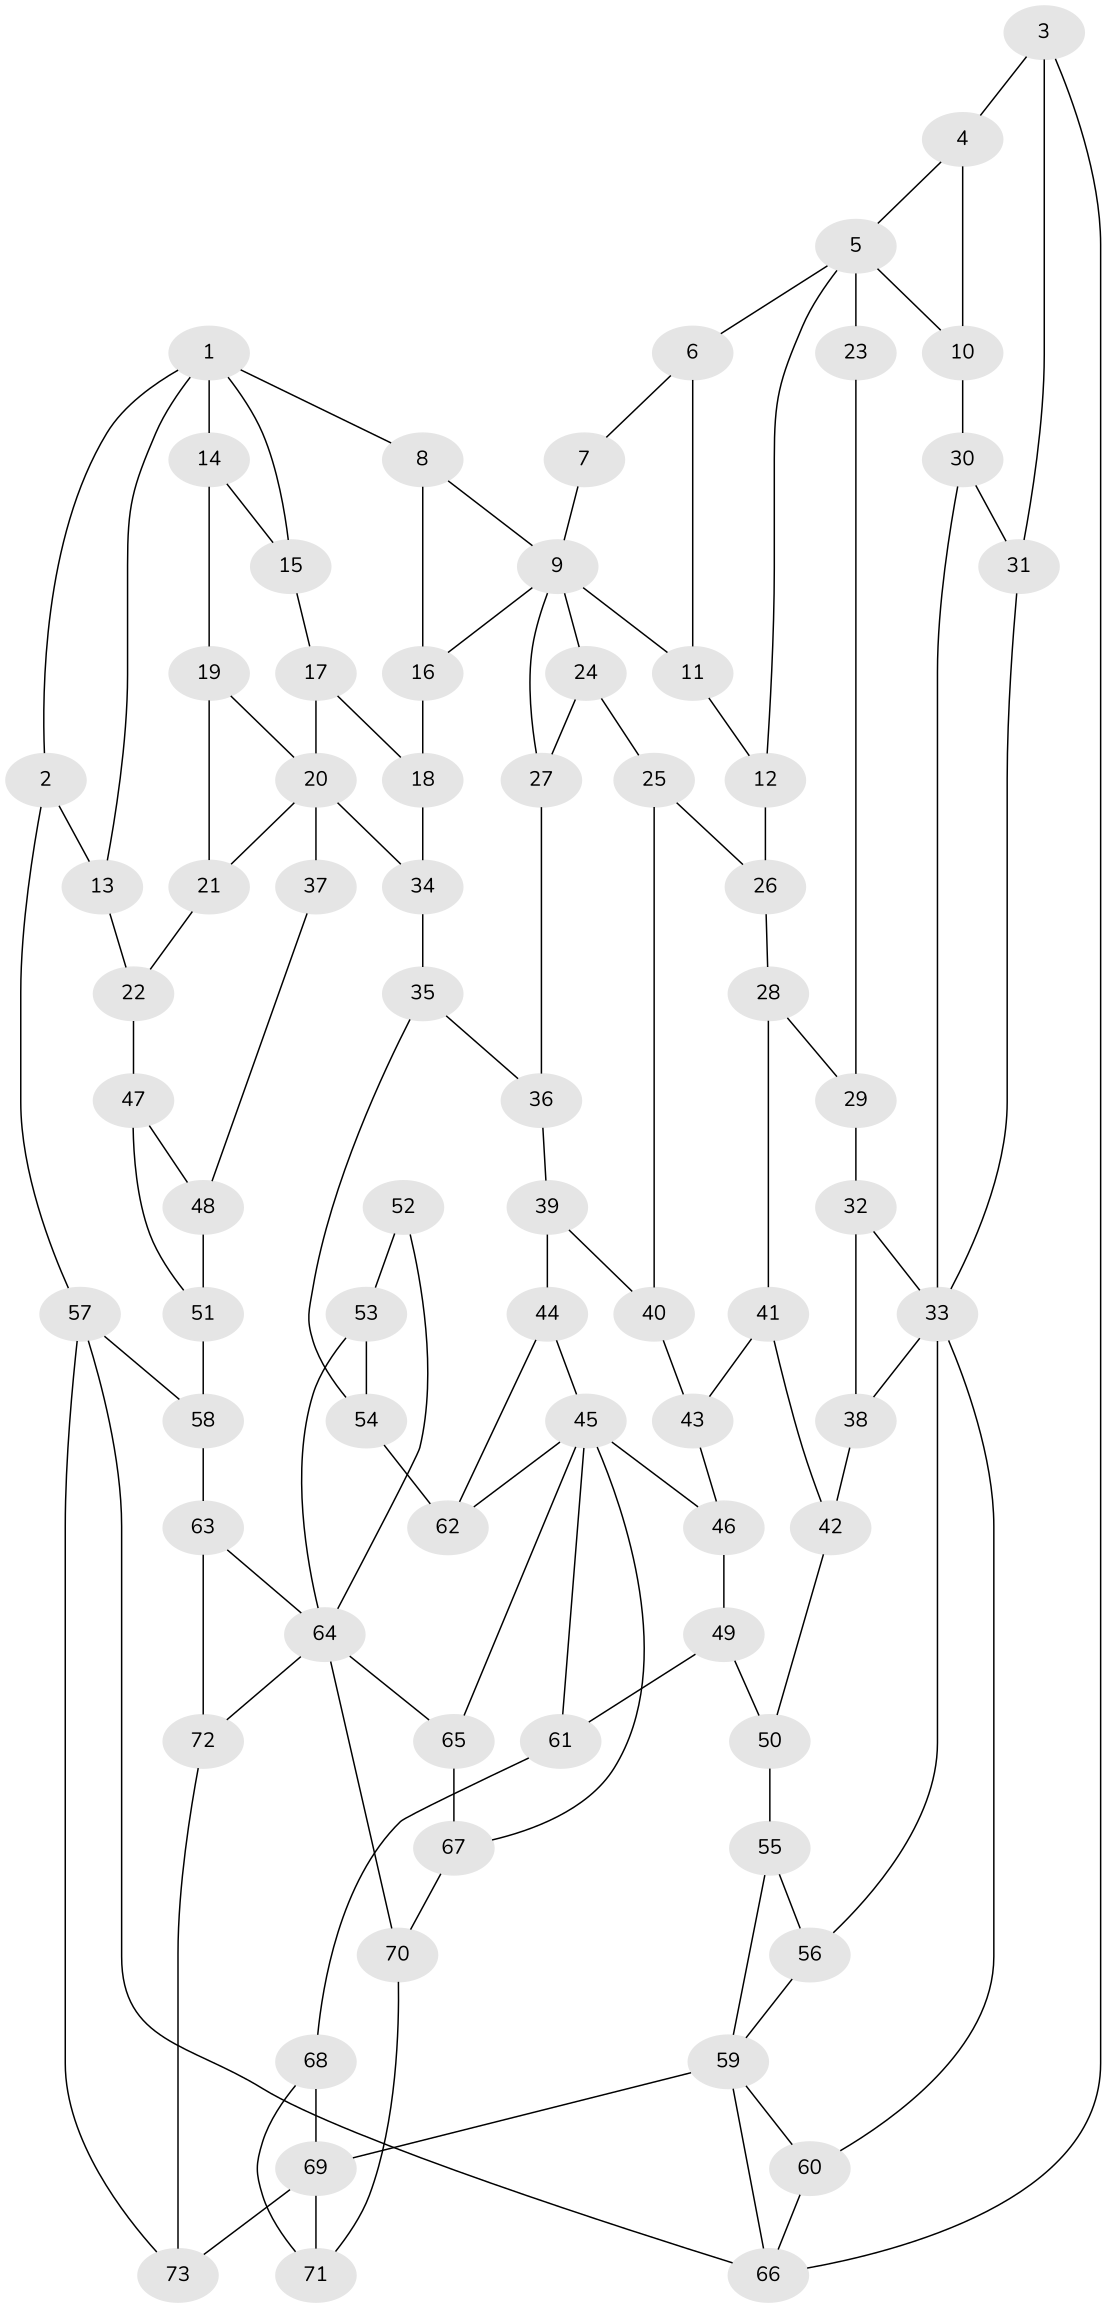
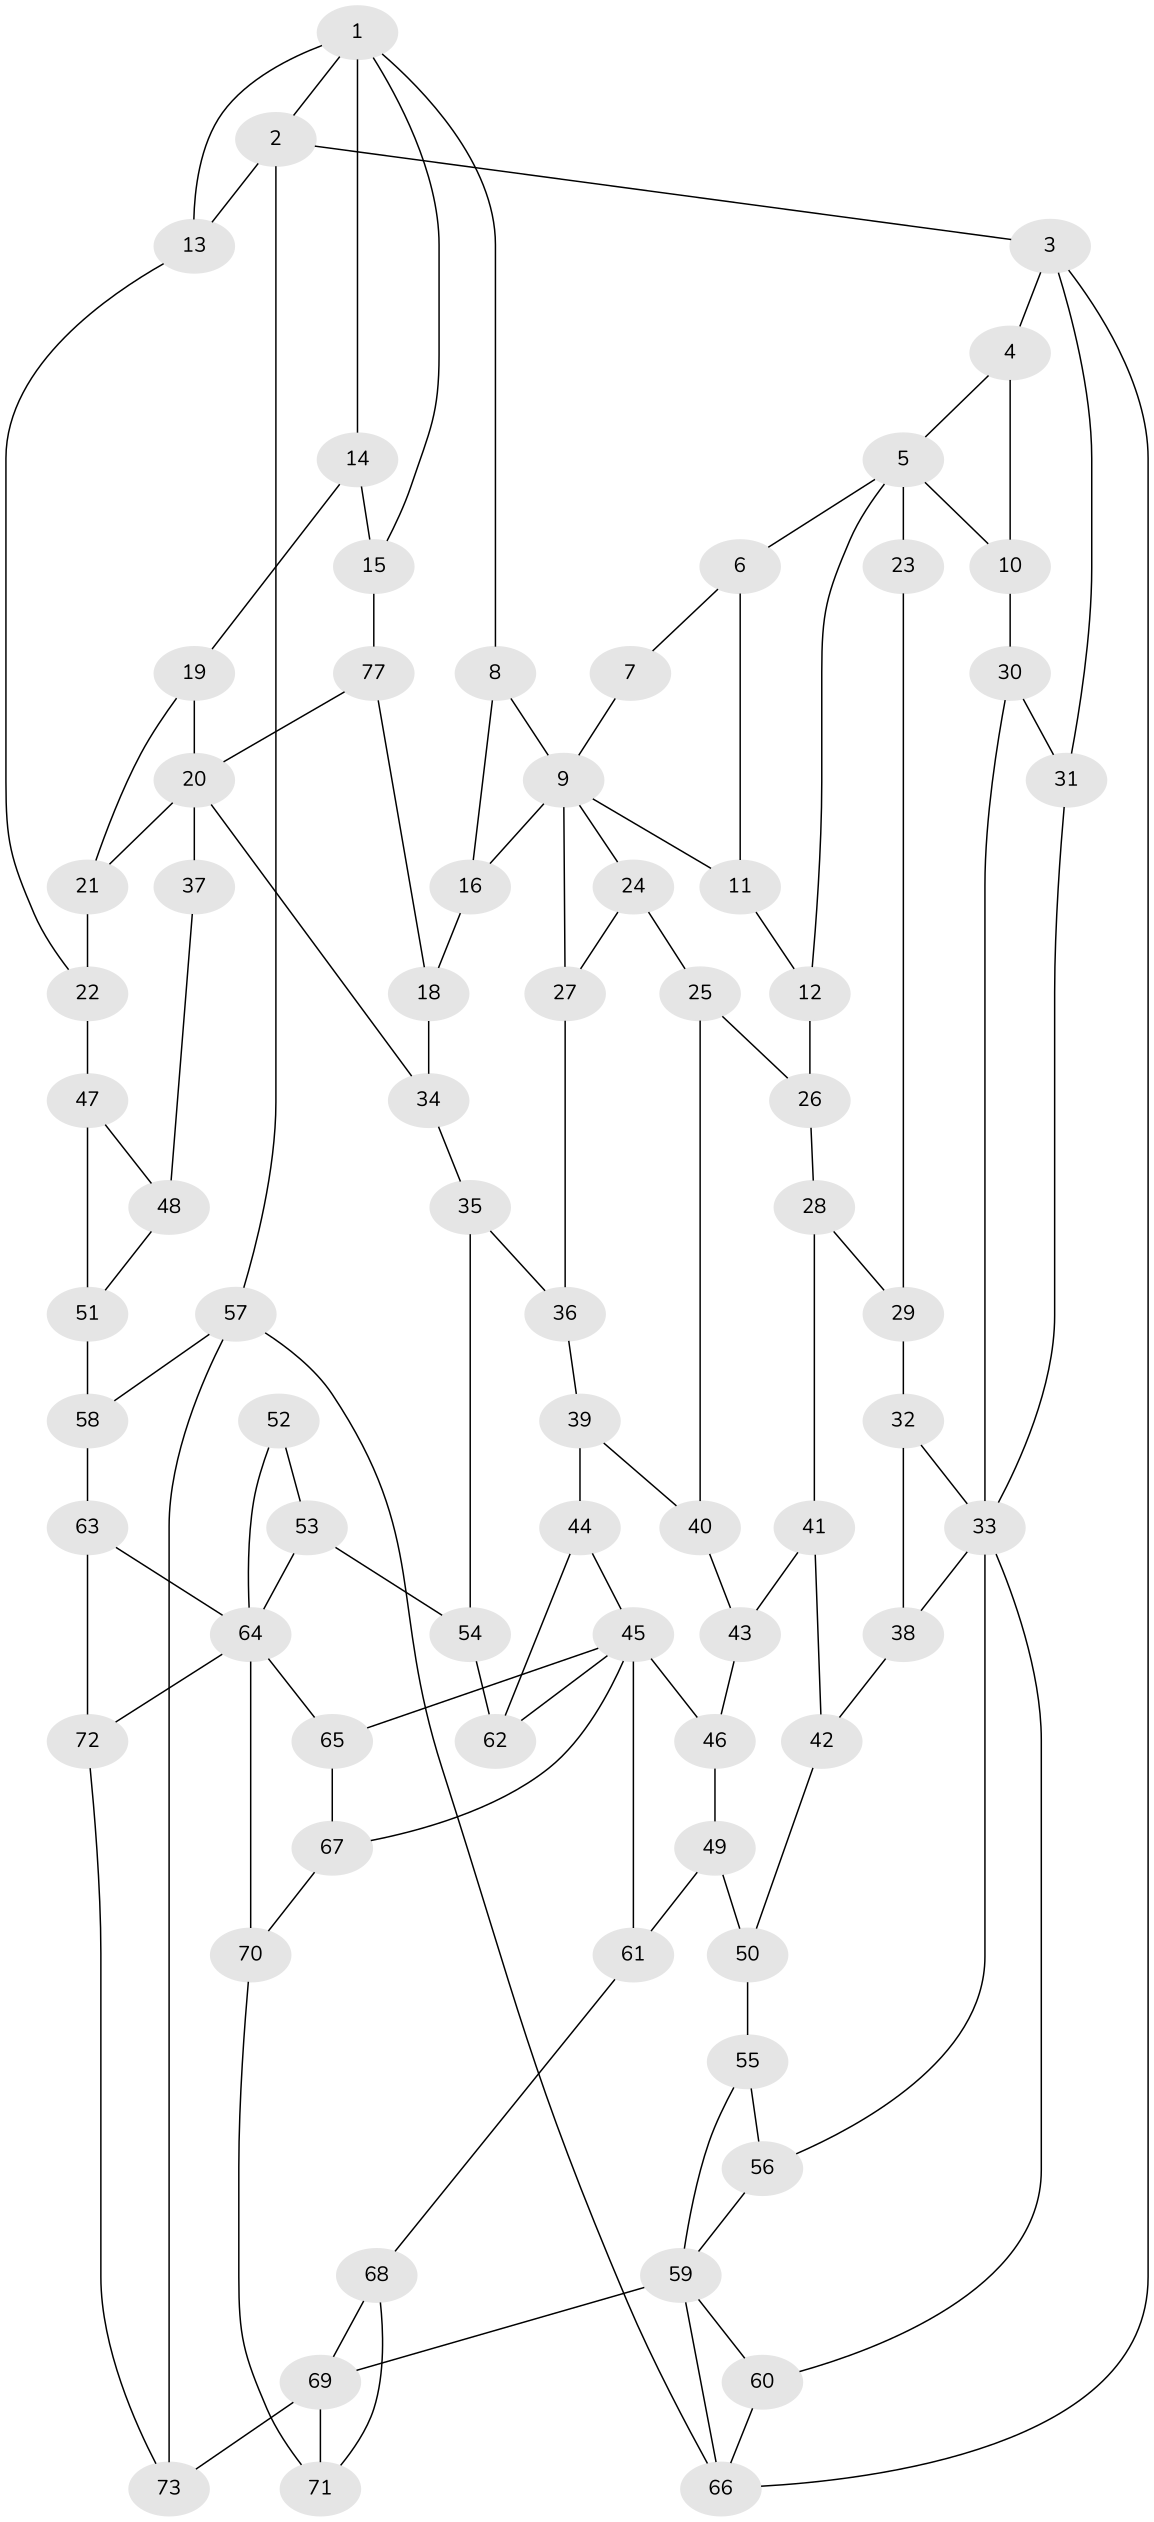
none -> (663, 193)
(316, 673) -> (374, 673)
